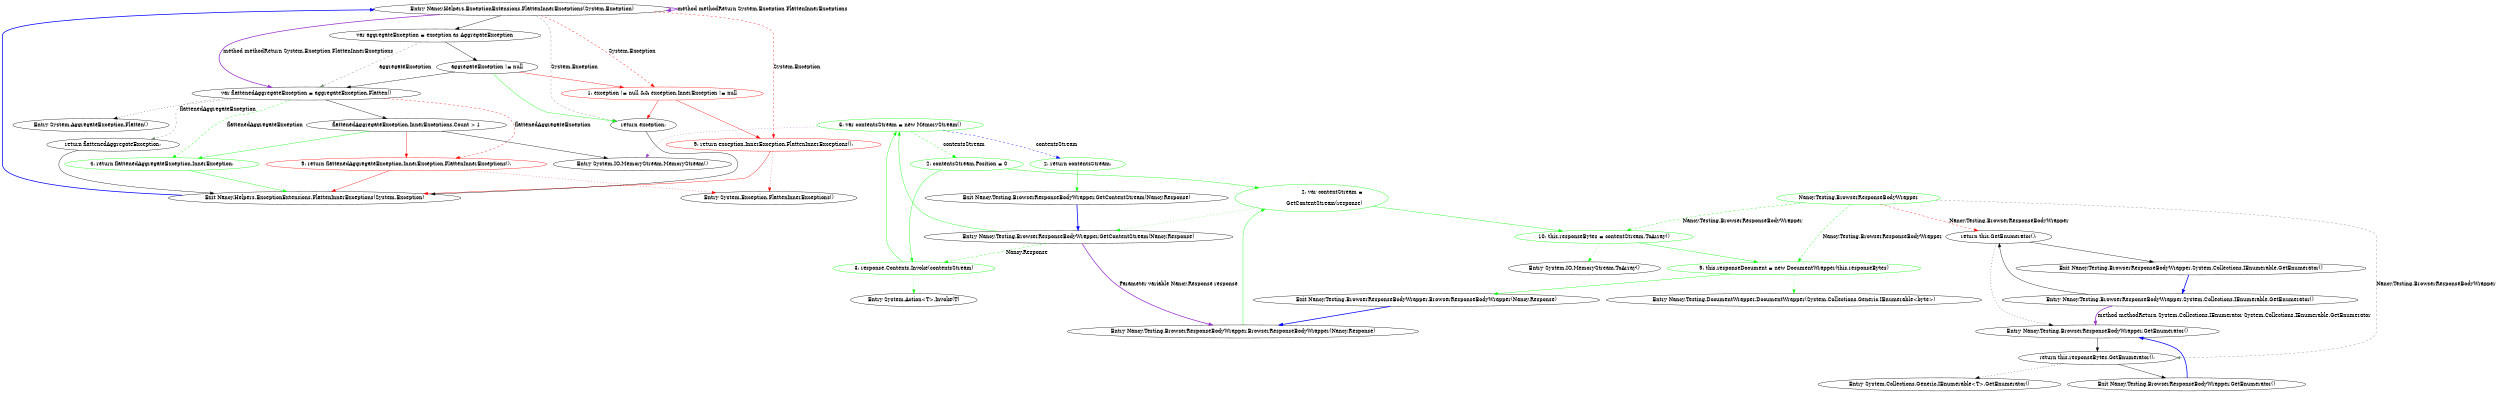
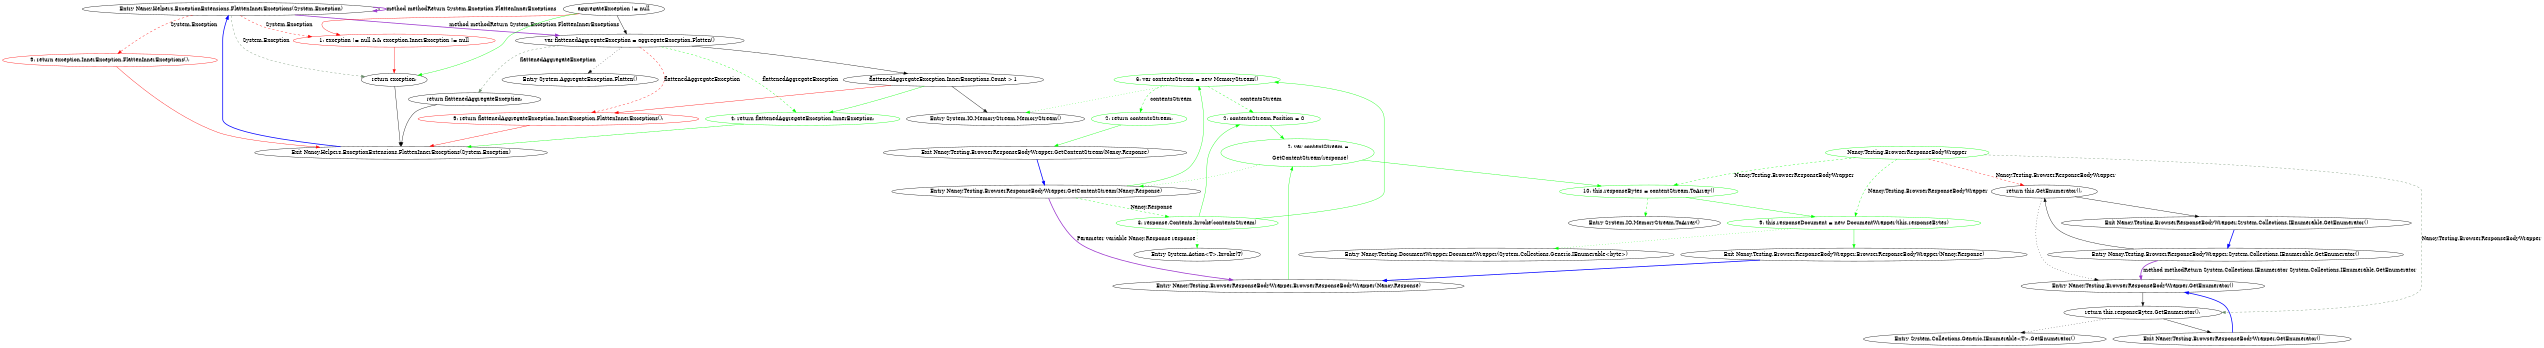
(435, 36) -> none
(716, 118) -> none
(730, 130) -> (1098, 99)
(1000, 141) -> (1149, 94)
(769, 198) -> none
(912, 208) -> (1207, 165)
(1595, 251) -> (1647, 205)
